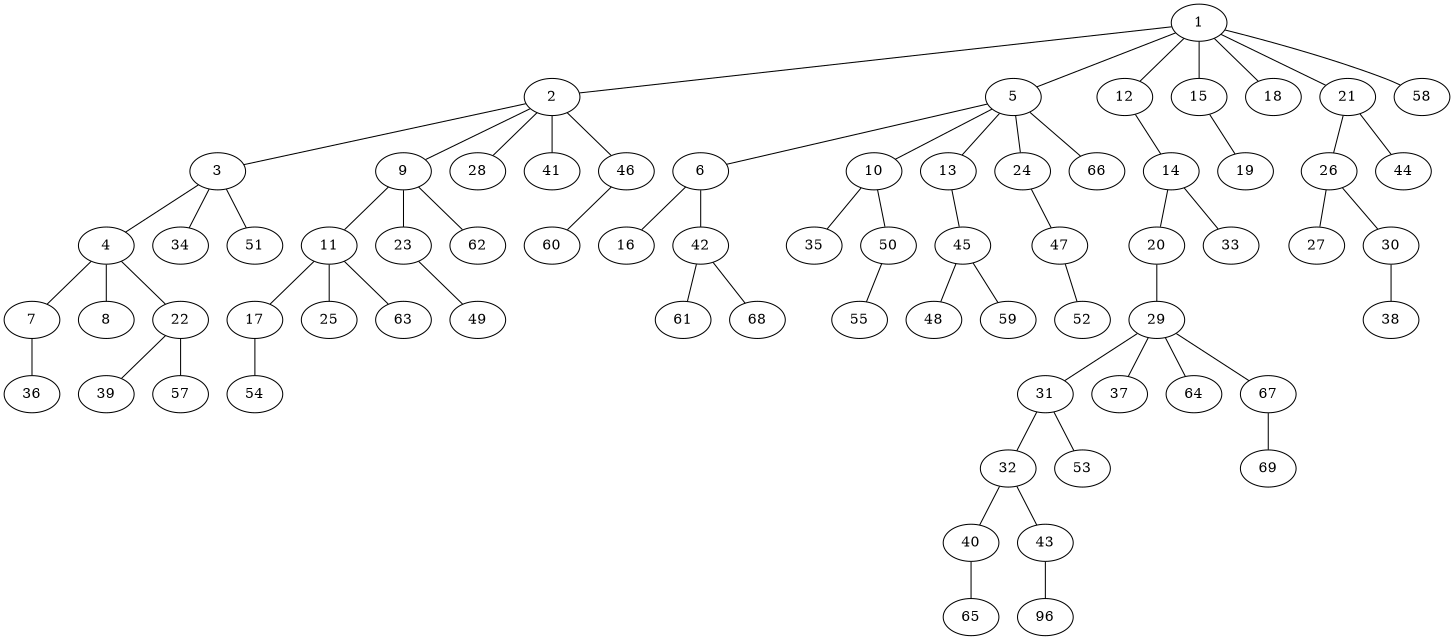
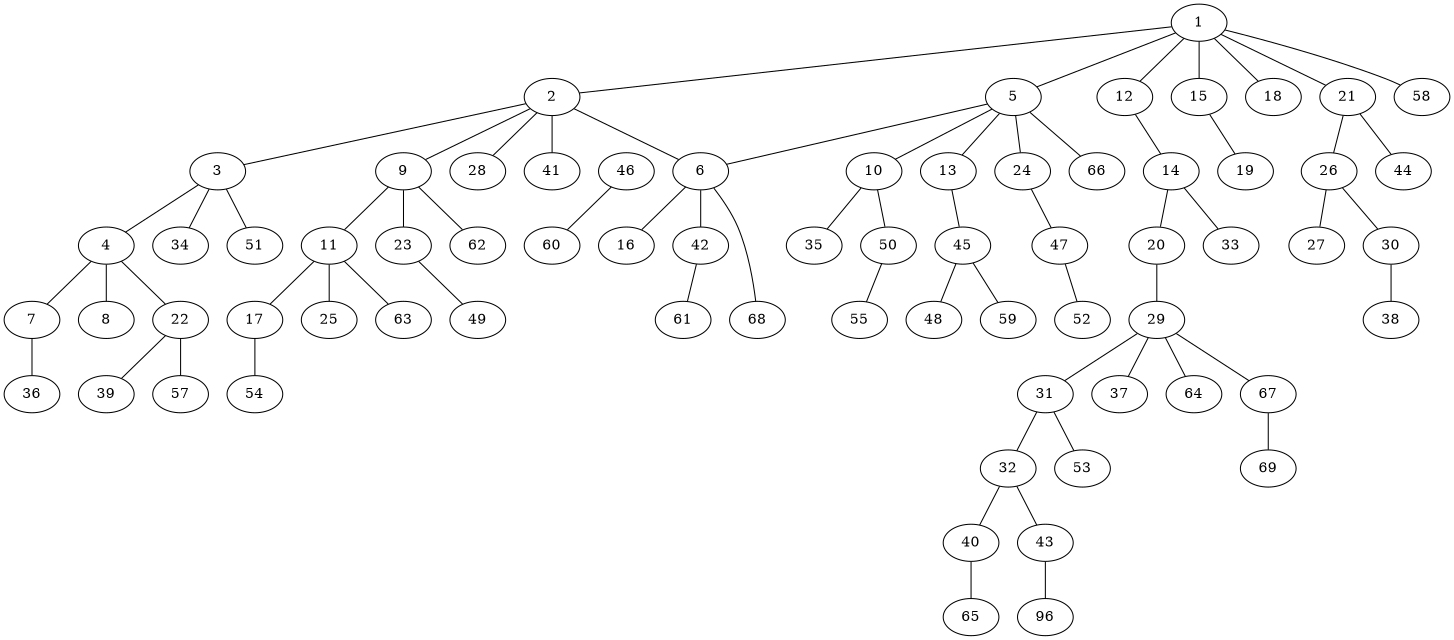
(589, 134) -> (626, 134)
(729, 283) -> (743, 241)
